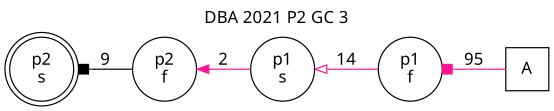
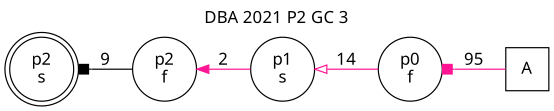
(410, 69) -> (410, 69)
